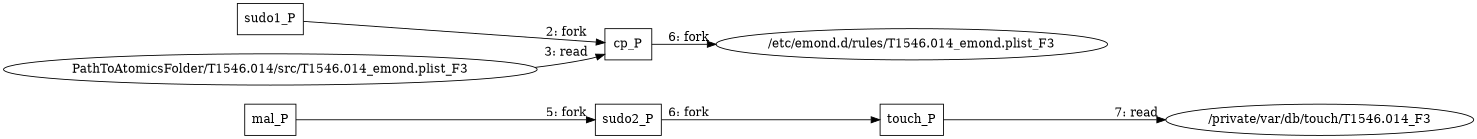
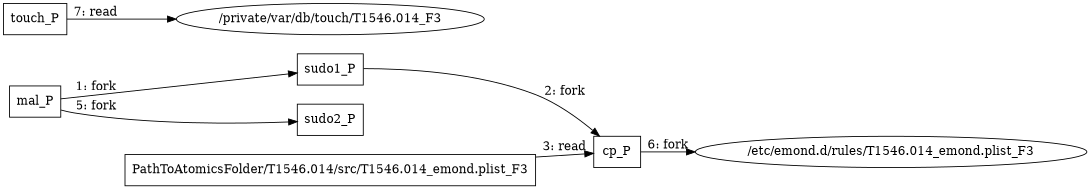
(270, 69) -> (330, 170)
none -> (175, 86)
(766, 120) -> none
